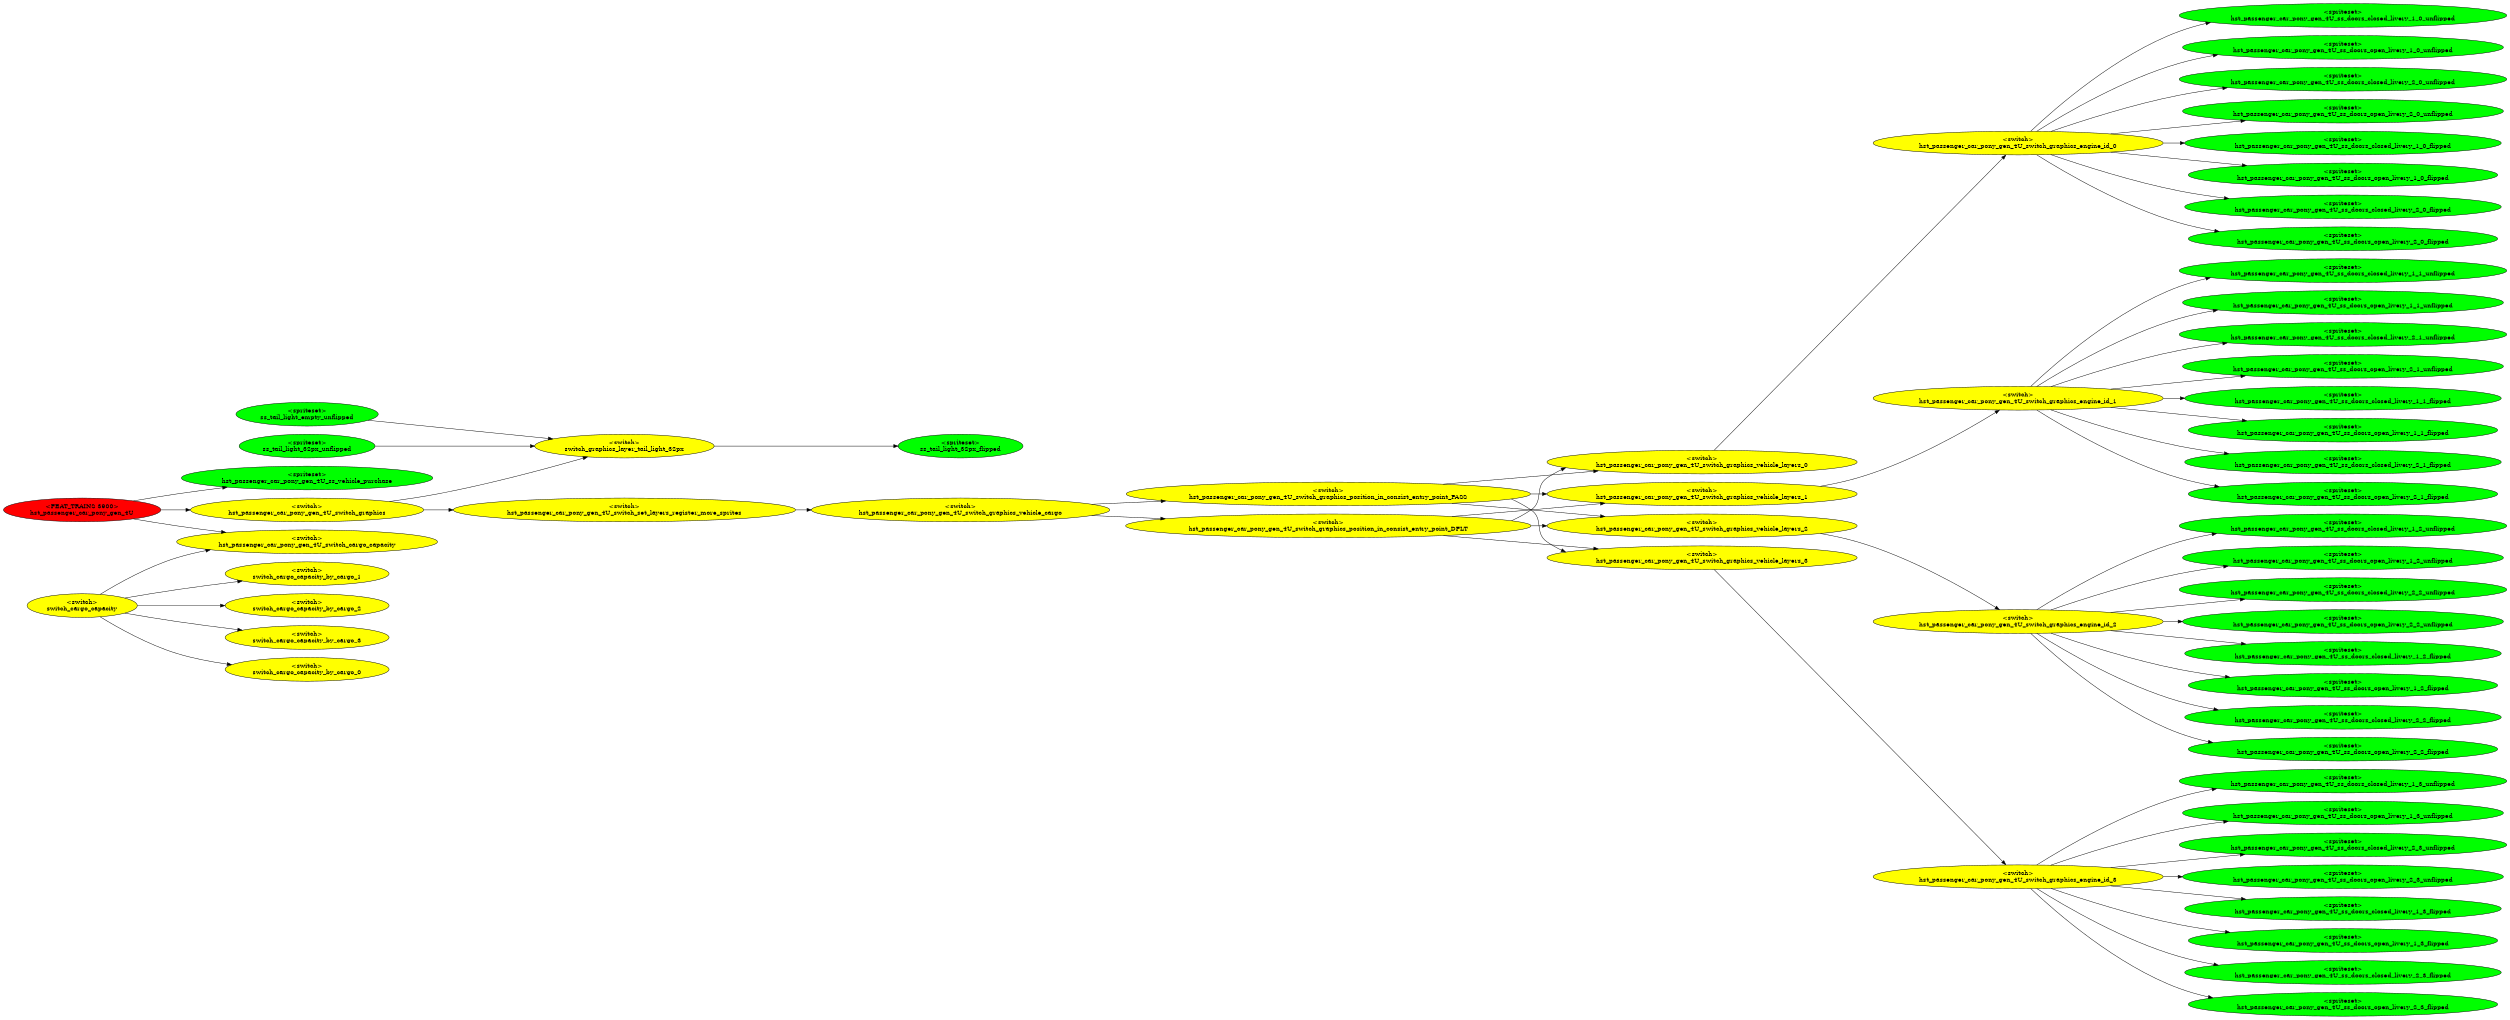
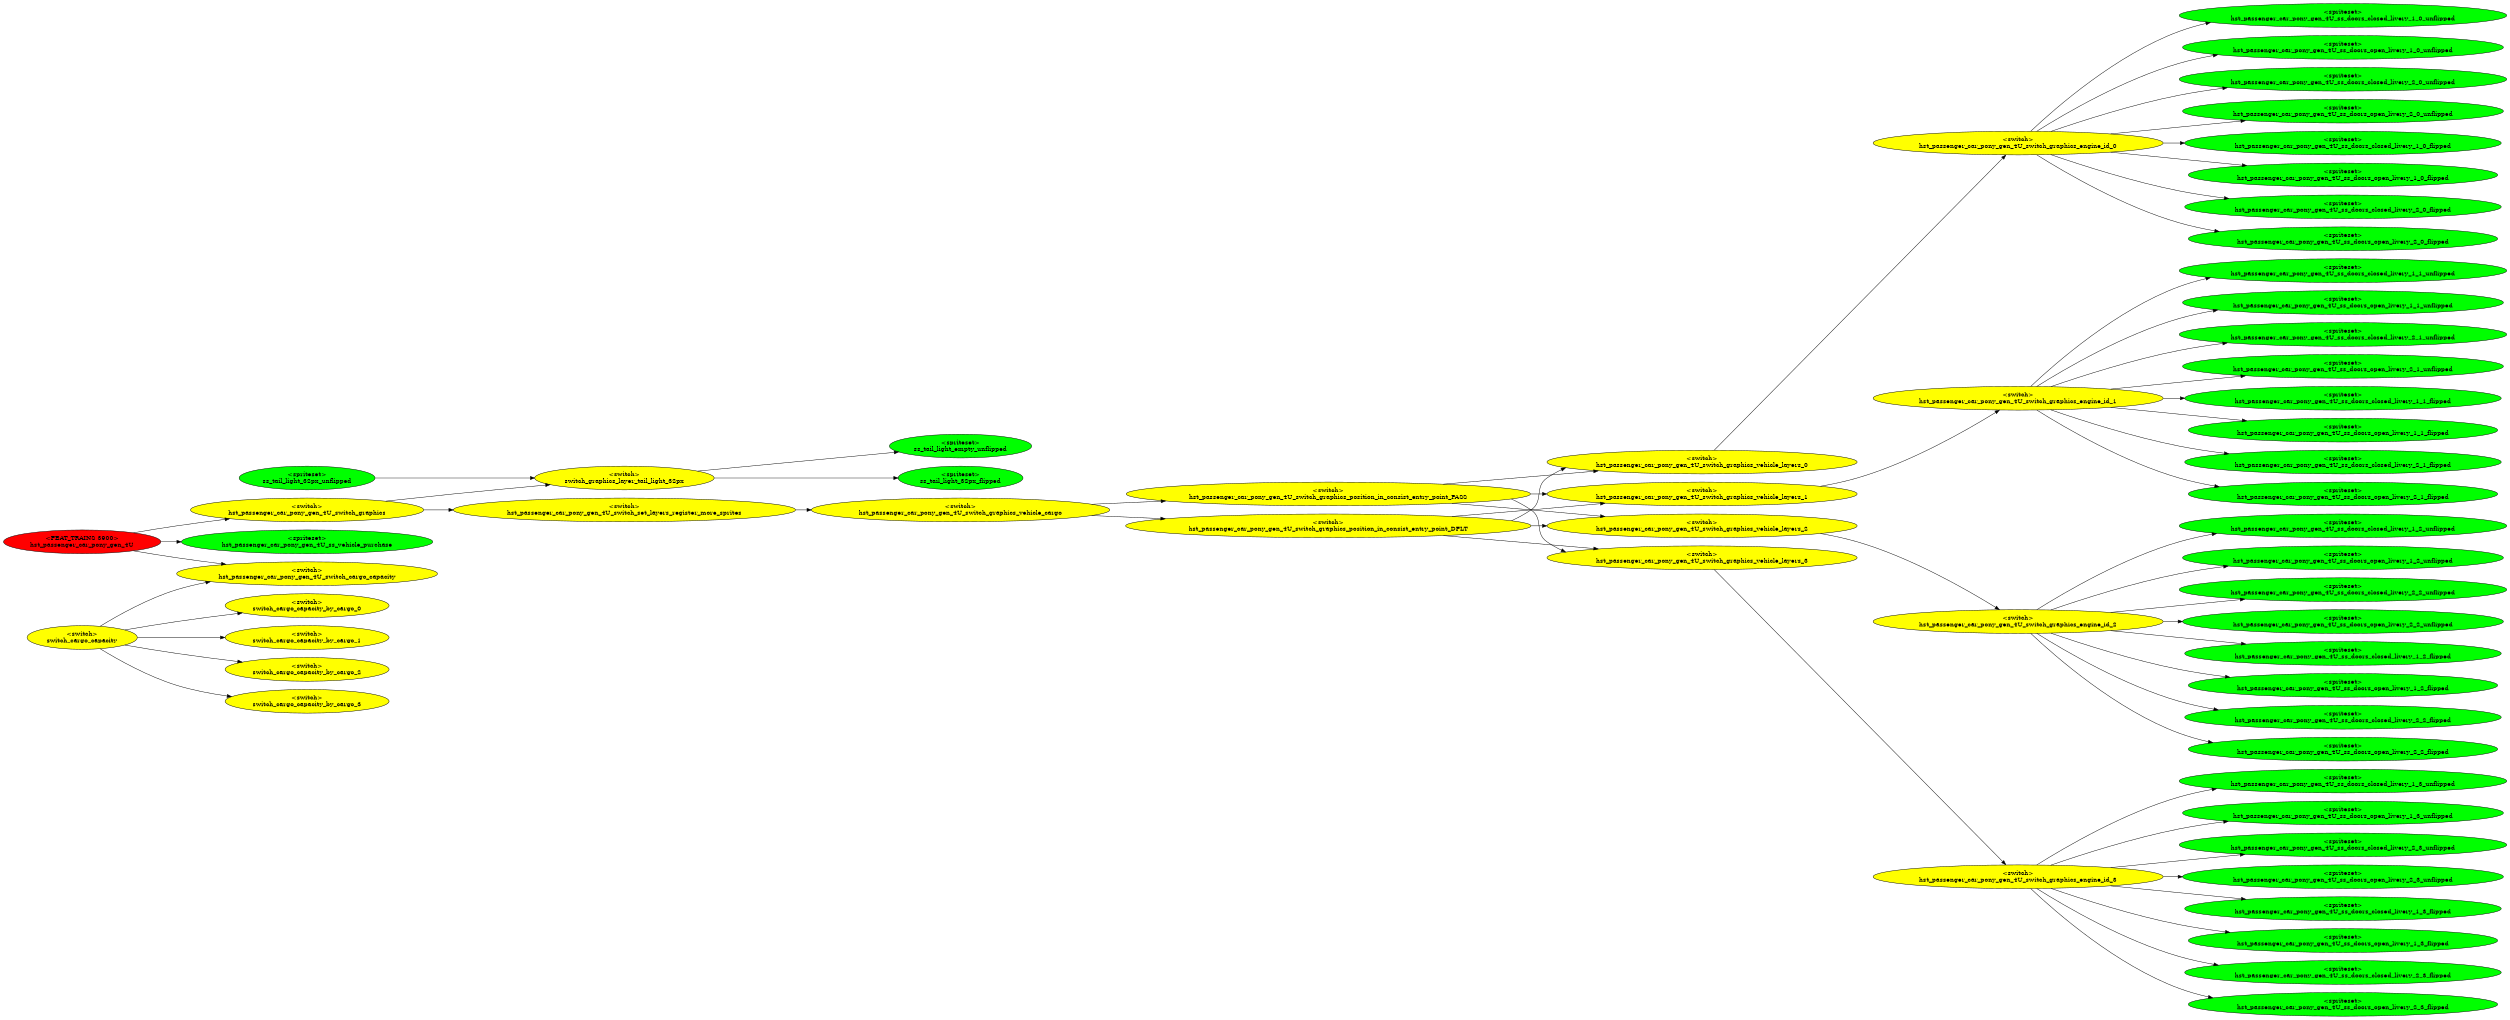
(458, 429) -> (796, 462)
